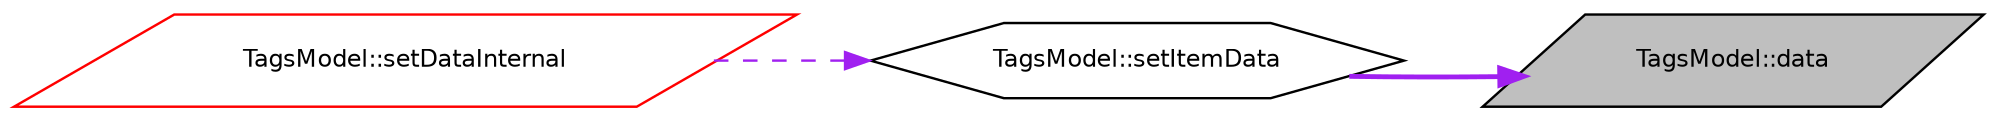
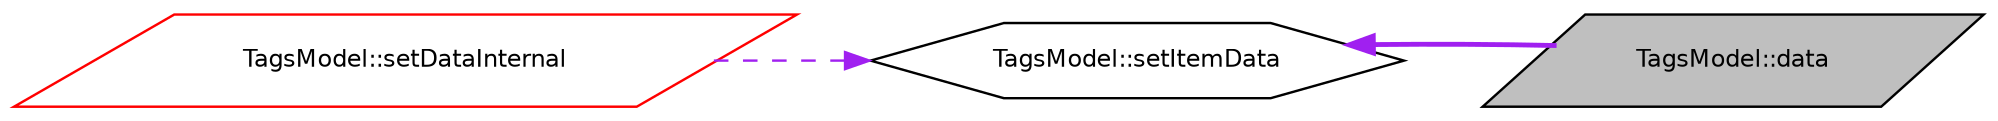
(1424, 77) -> (1465, 44)
